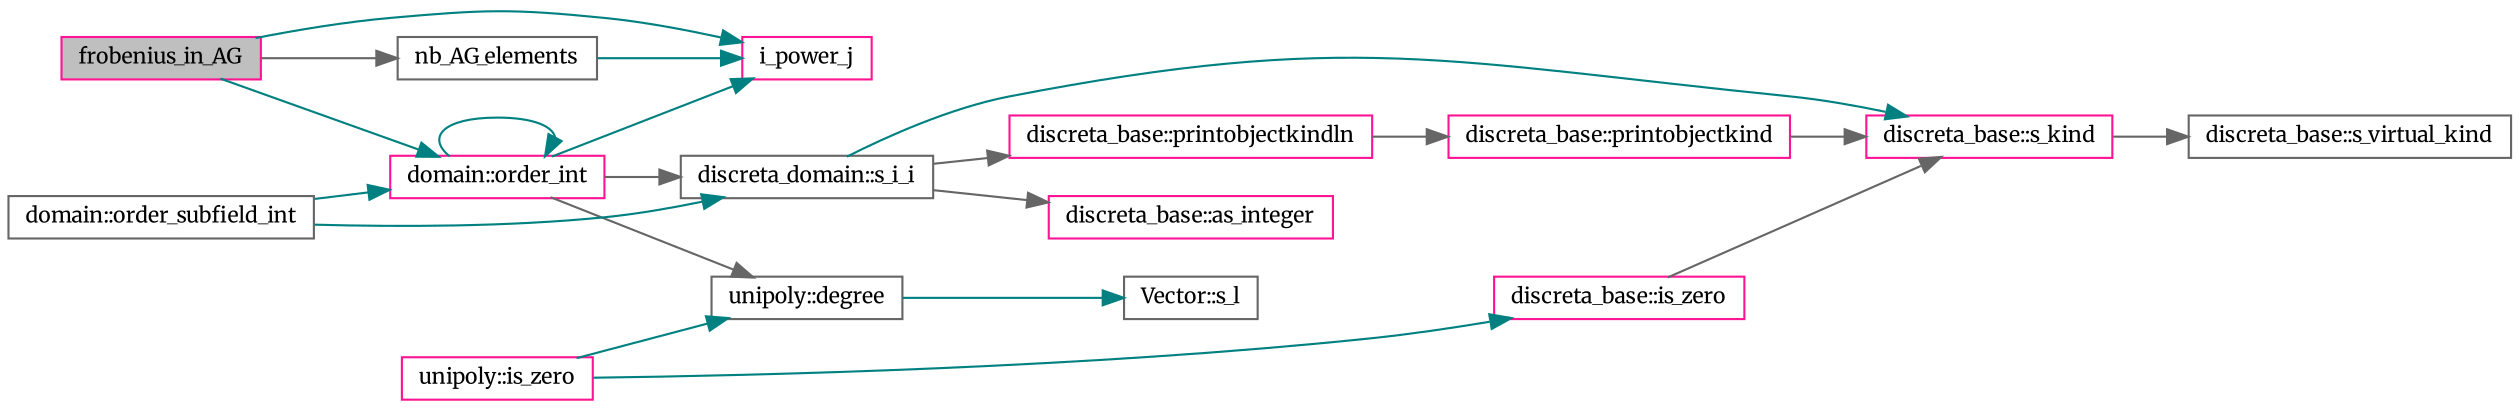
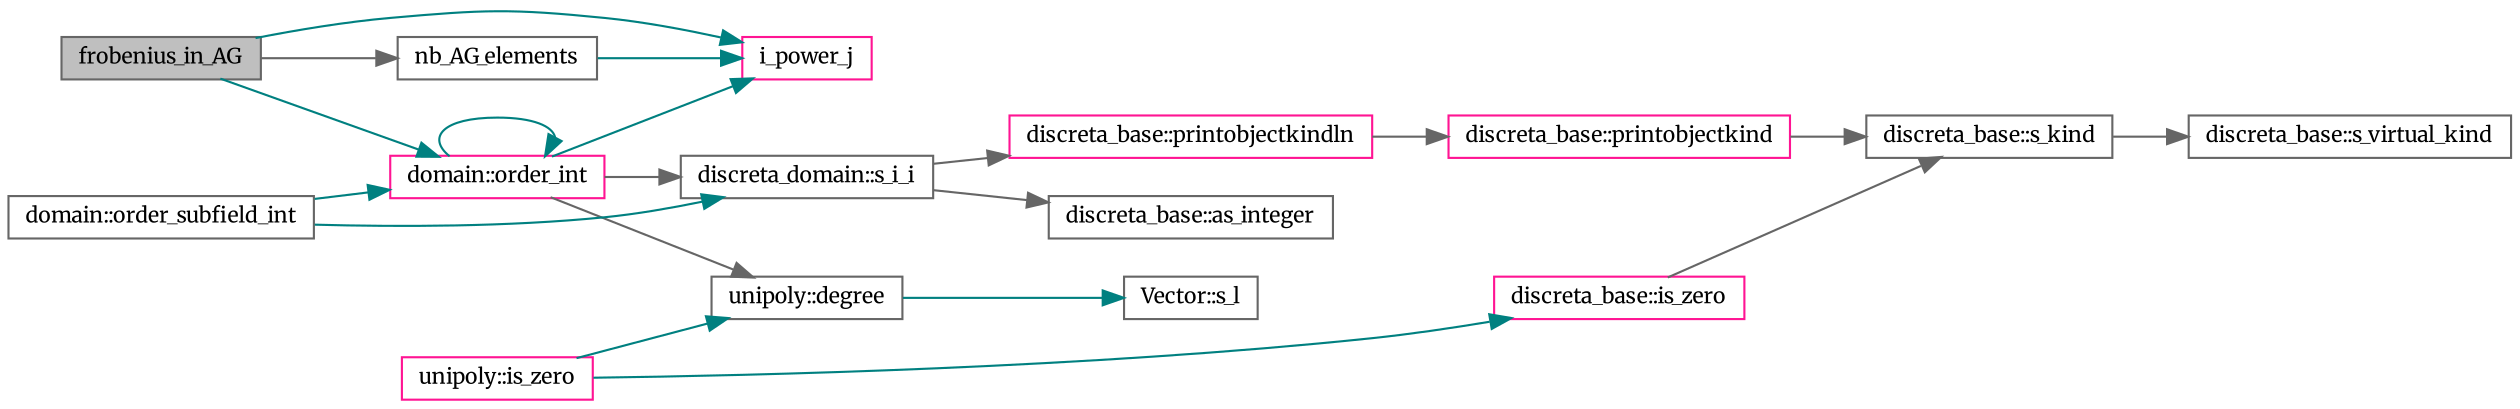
(161, 58) -> (161, 58)
(1361, 58) -> none
(1989, 137) -> (1989, 137)
(1191, 217) -> (1191, 217)
